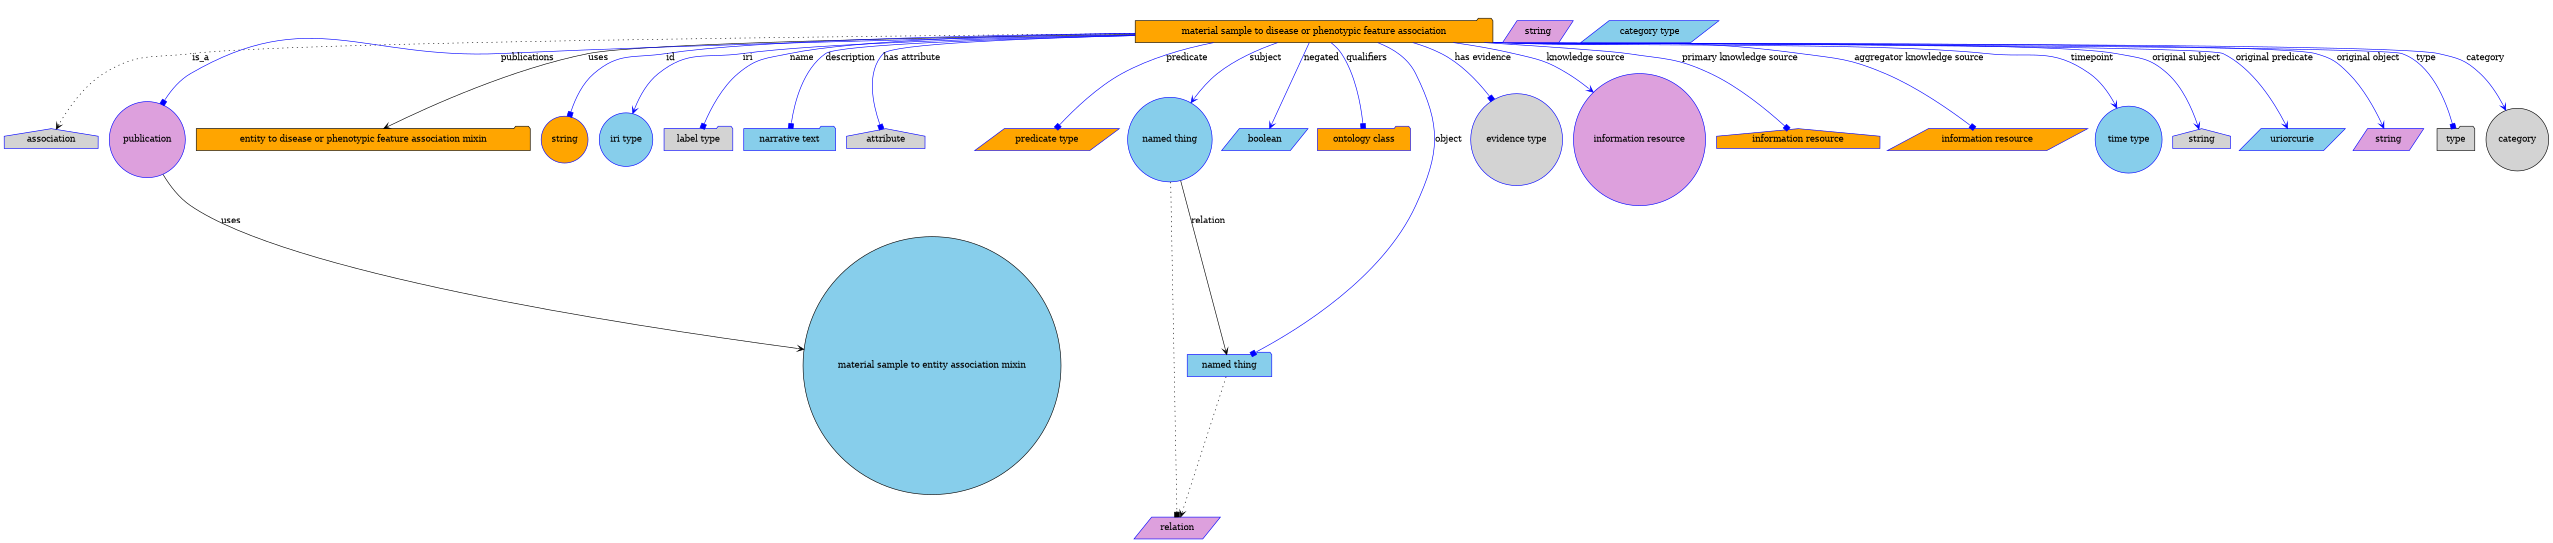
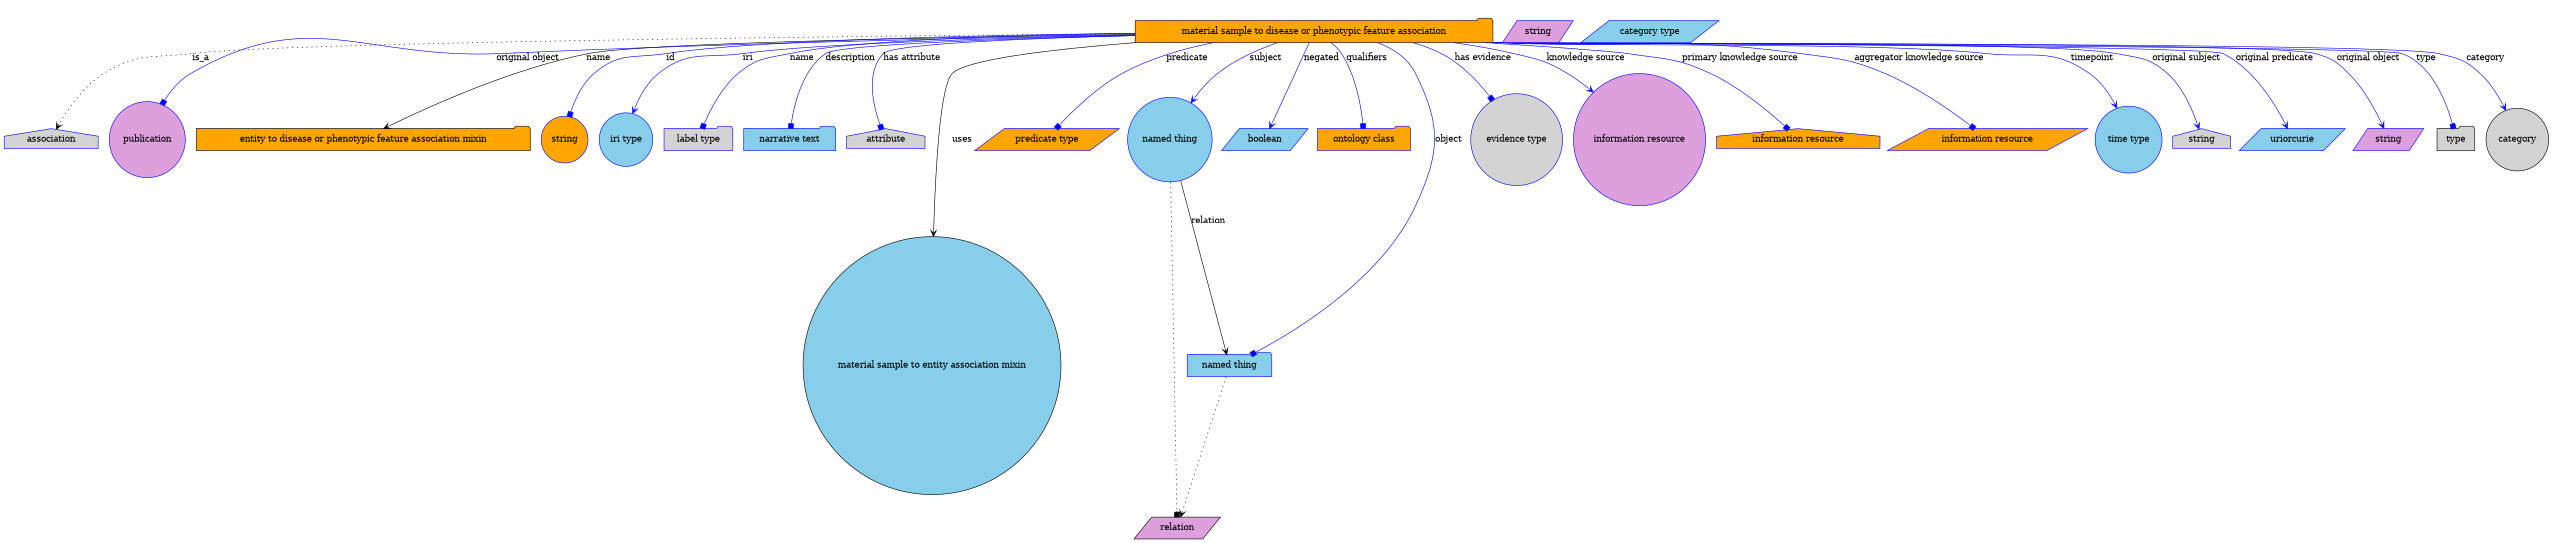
(527, 58) -> (527, 58)
(598, 58) -> (598, 58)
(468, 294) -> (965, 67)
(1177, 528) -> (1177, 528)
